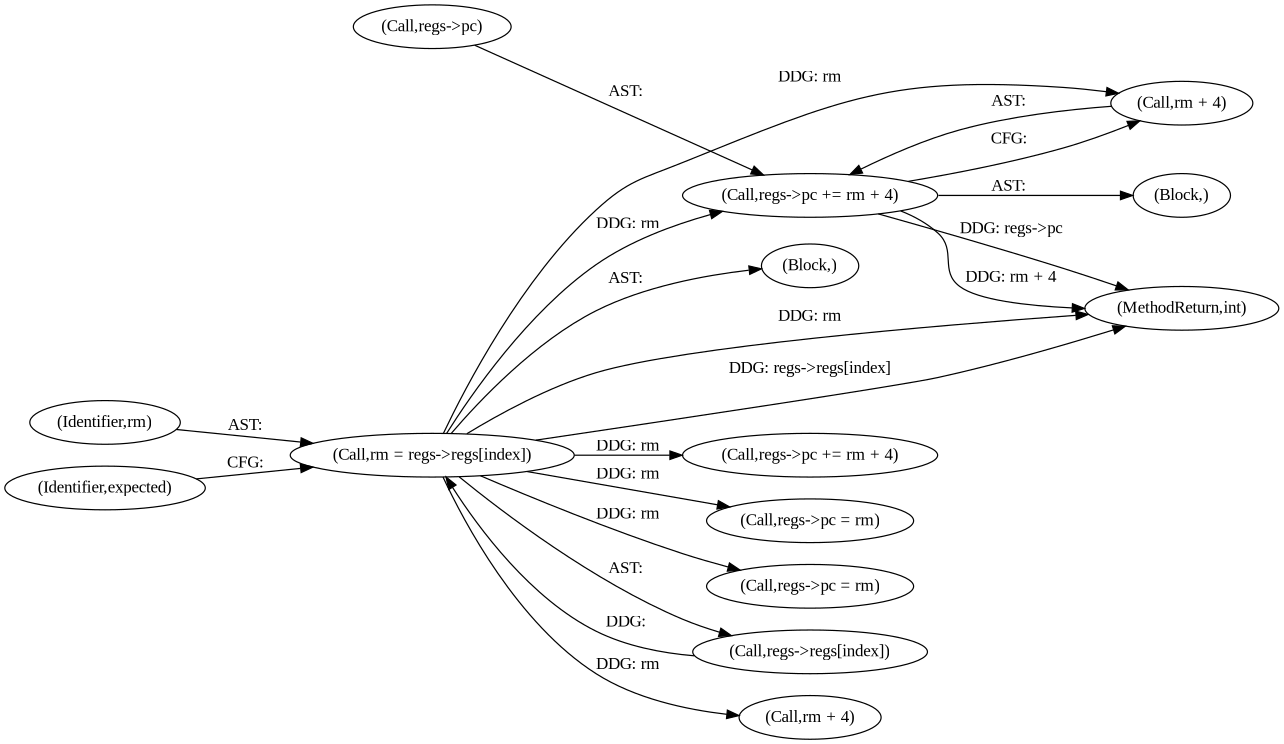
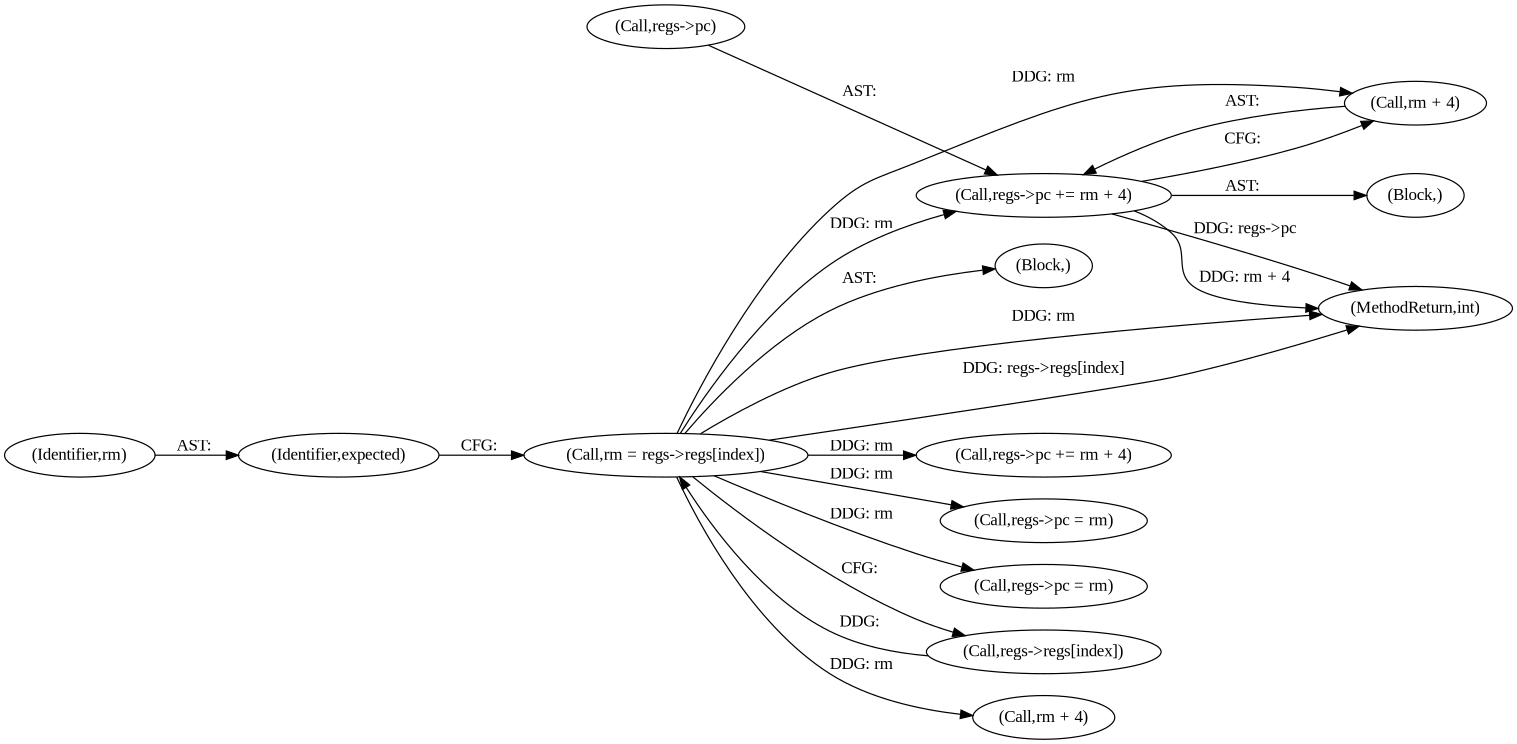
(238, 436) -> (191, 455)
(628, 569) -> (862, 569)
